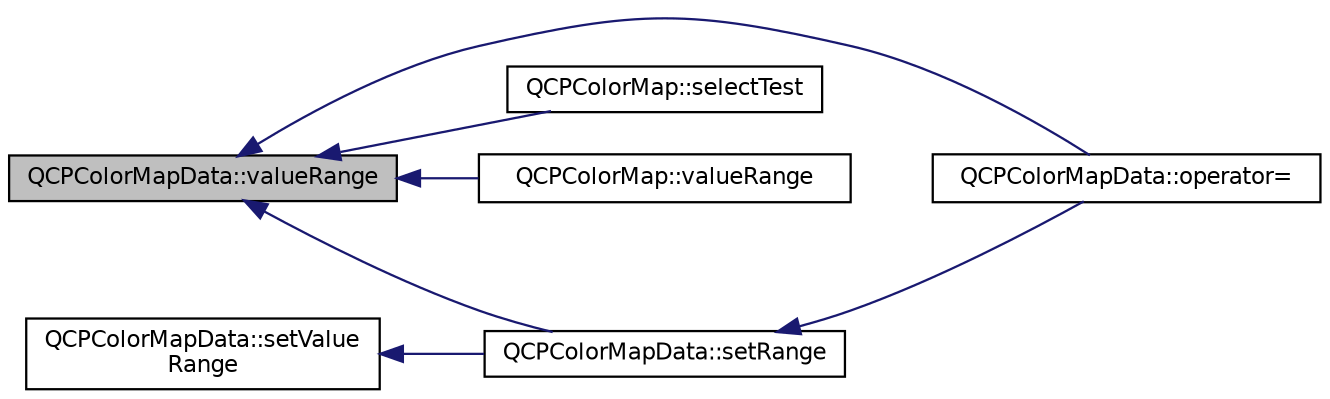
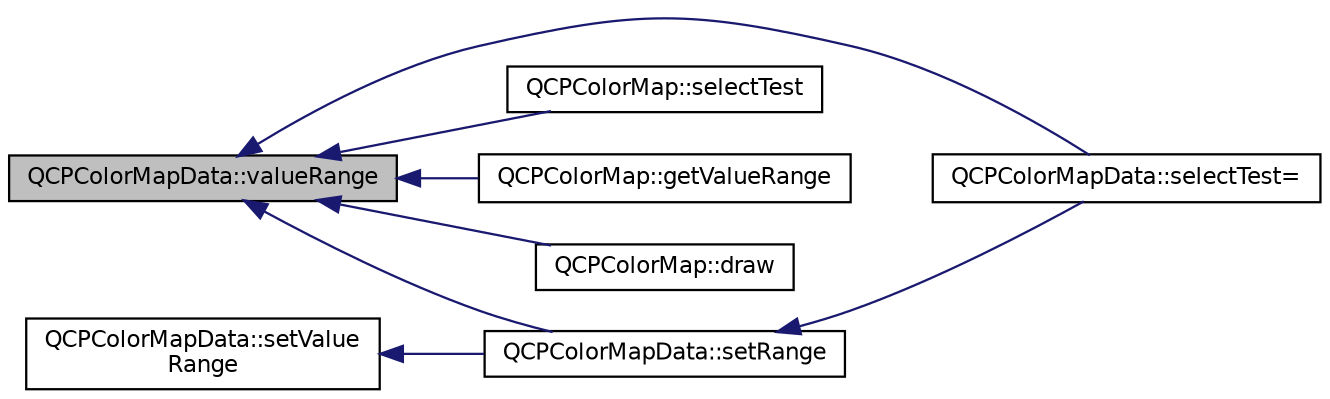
(665, 178) -> (665, 178)
(1127, 178) -> (1127, 178)
none -> (665, 267)
